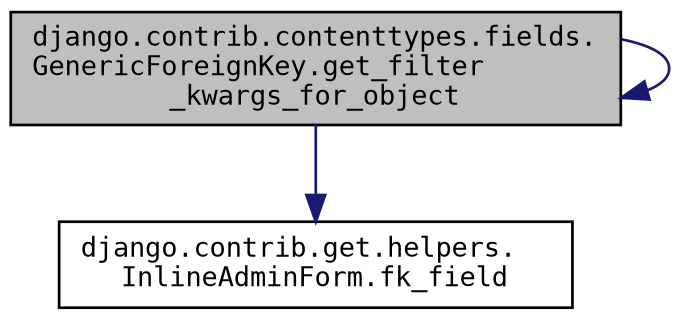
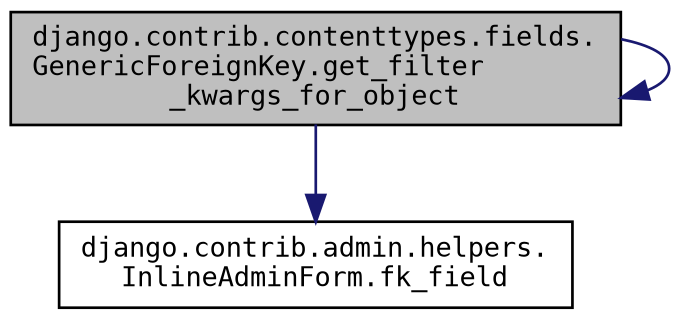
(316, 265) -> (316, 265)
